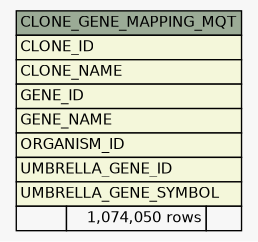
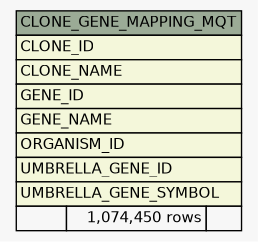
(145, 218) -> (145, 218)
